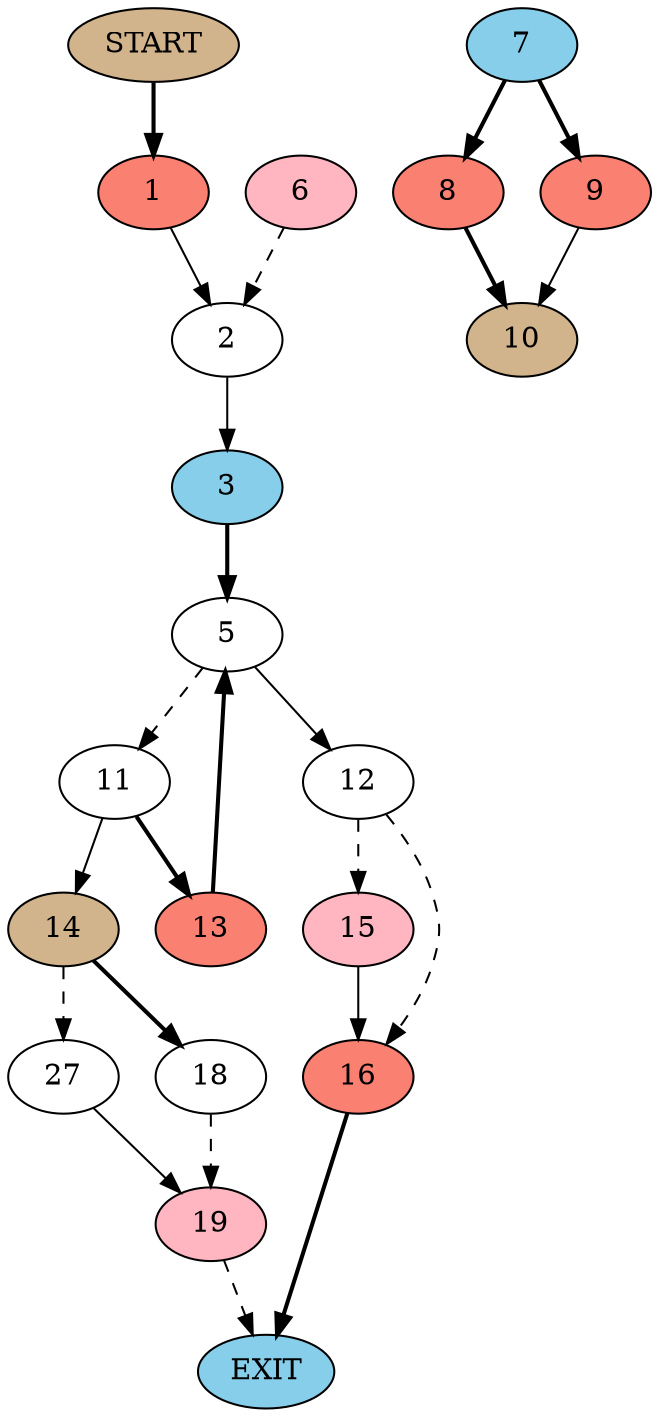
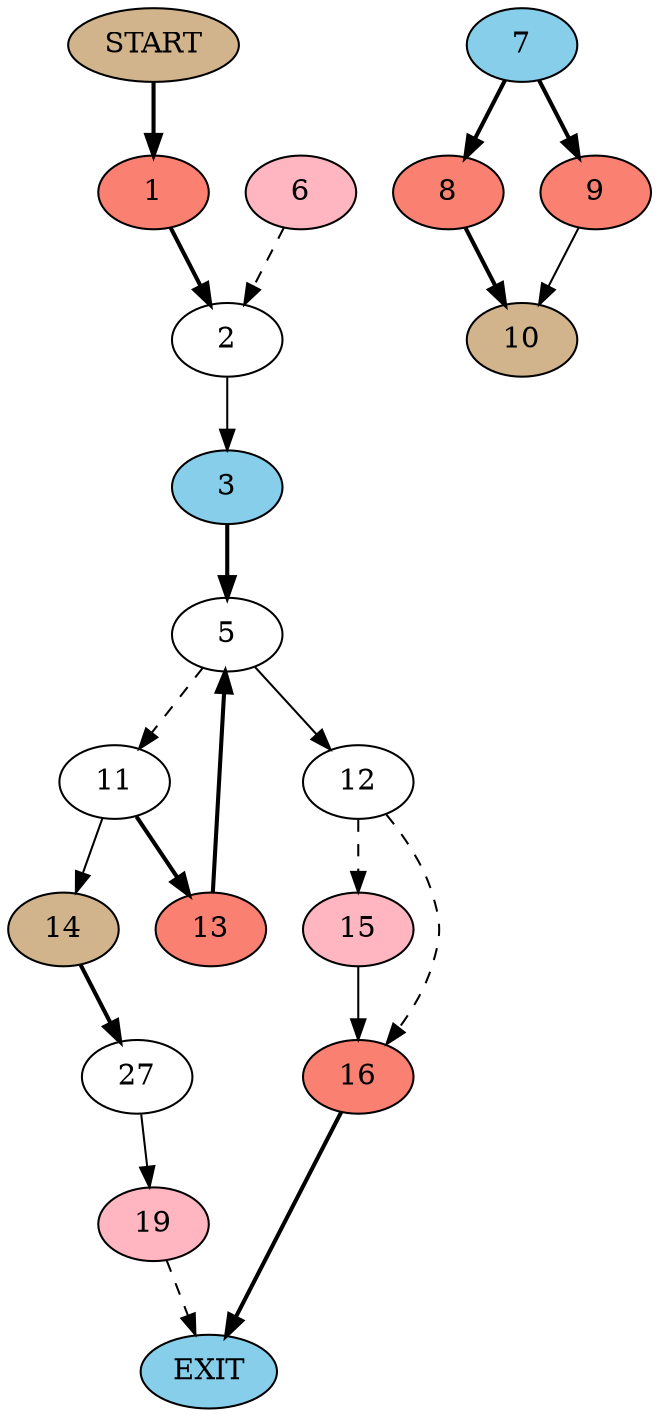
(186, 257) -> (186, 257)
(63, 993) -> (96, 994)
(211, 1077) -> none
